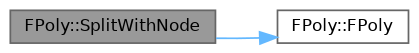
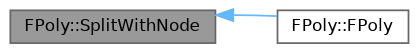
(238, 38) -> (255, 15)
